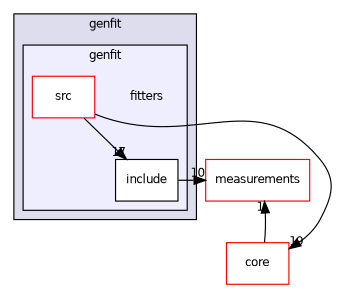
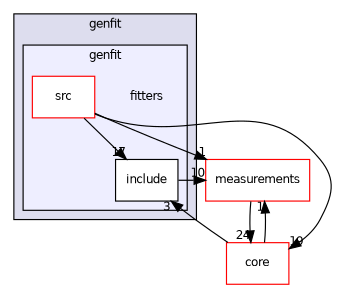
none -> (145, 135)
none -> (250, 216)
none -> (204, 226)
